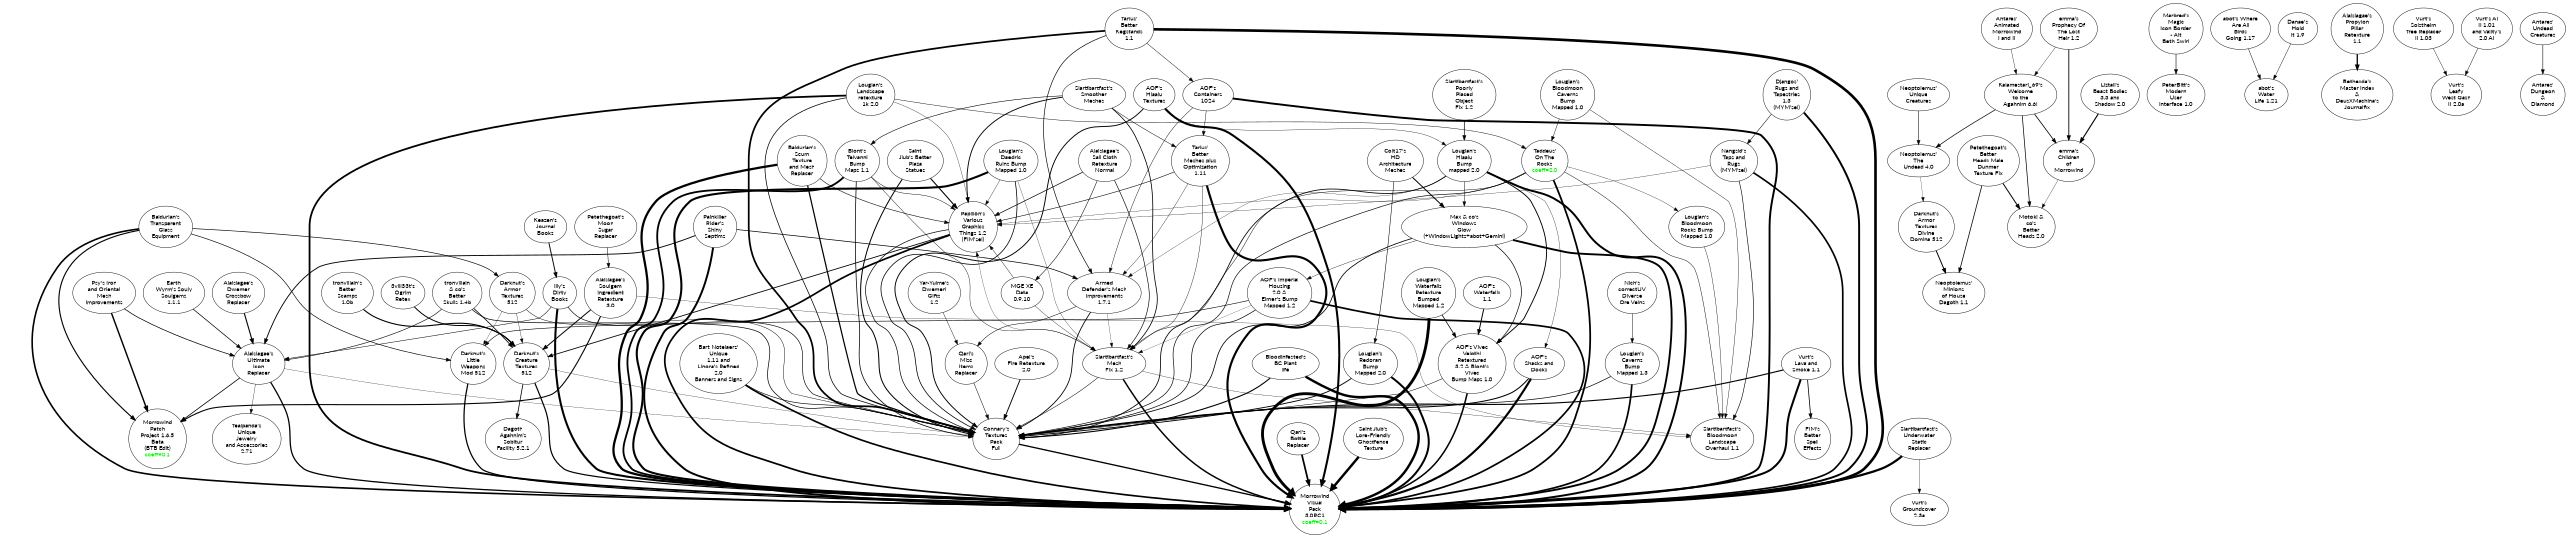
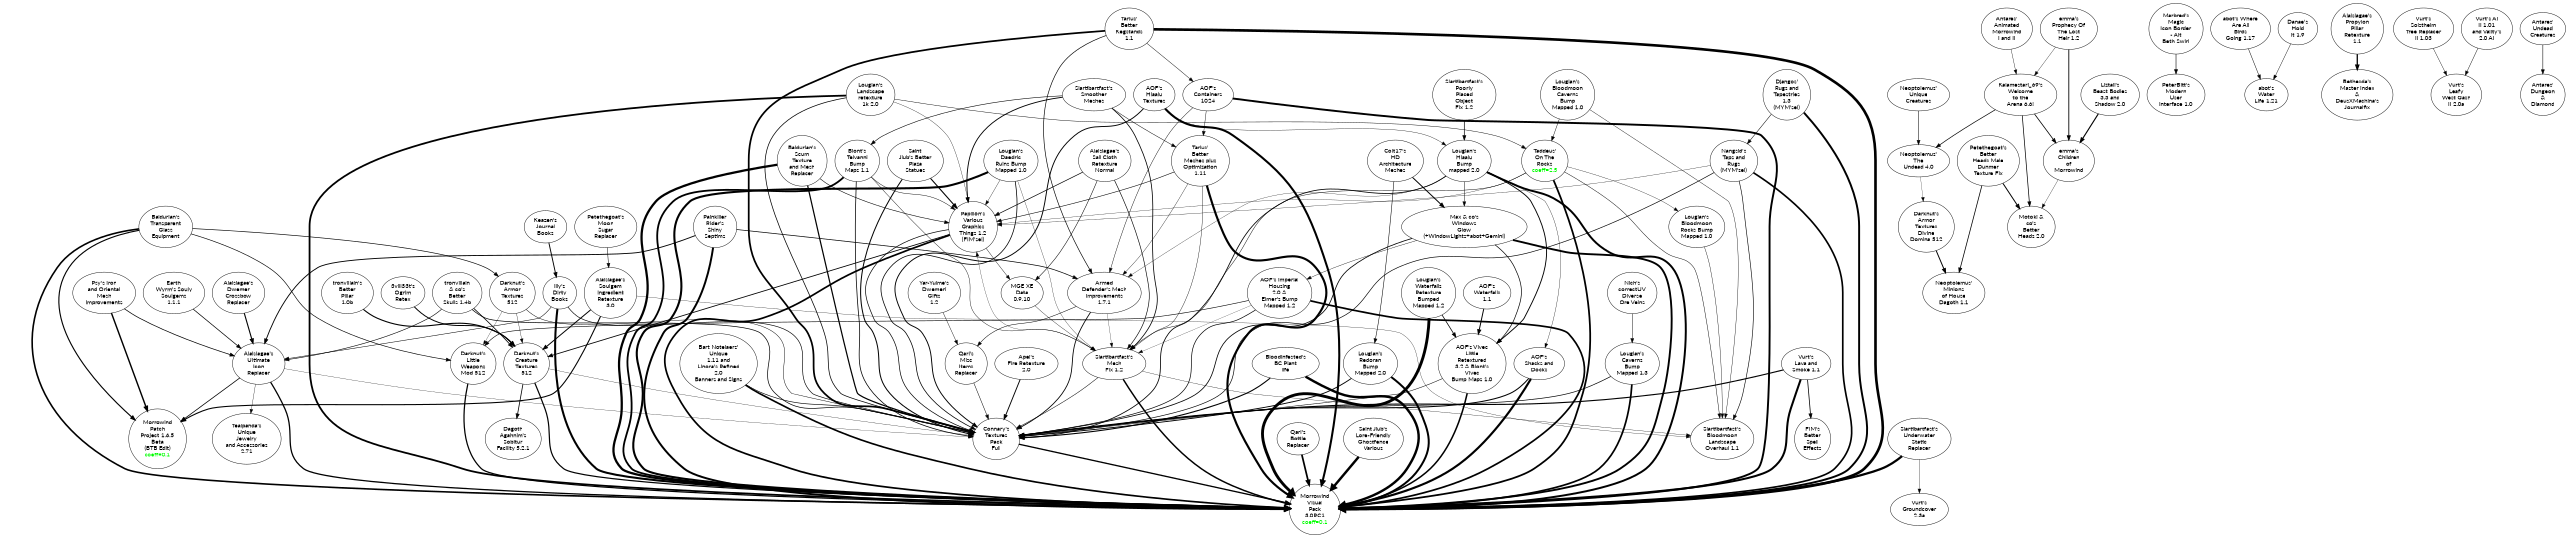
(2021, 104) -> (2021, 104)
(1545, 170) -> (1545, 170)
(1003, 263) -> (997, 263)
(1240, 271) -> (1359, 304)
(347, 296) -> (347, 296)
(1472, 354) -> (1472, 354)
(1373, 448) -> (1373, 448)
